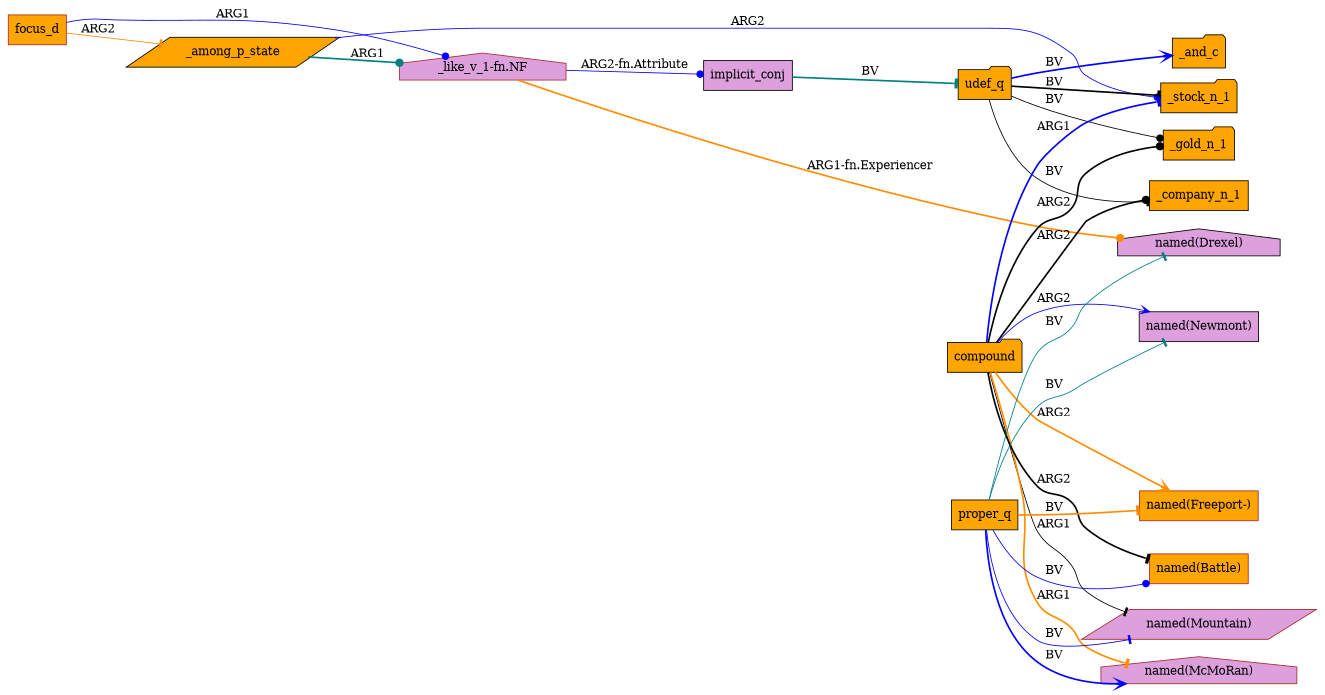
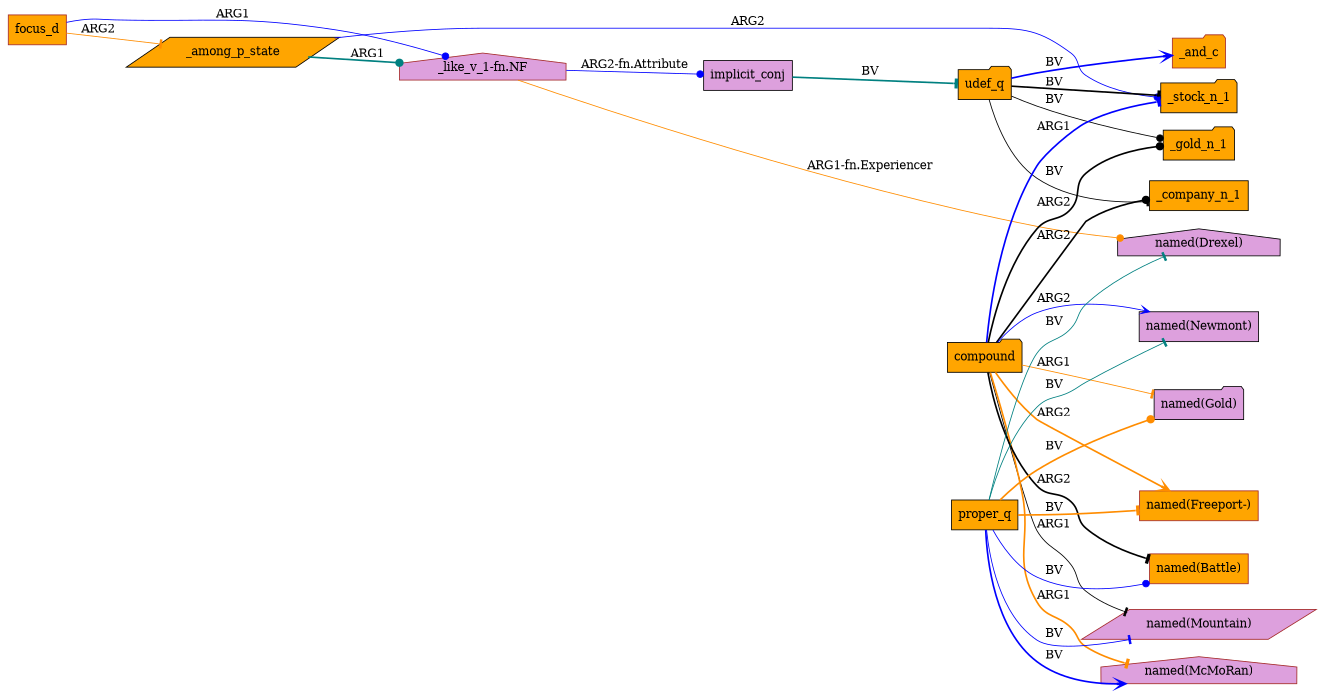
(1199, 53) -> (1199, 53)
(814, 172) -> (814, 172)
none -> (1199, 405)
